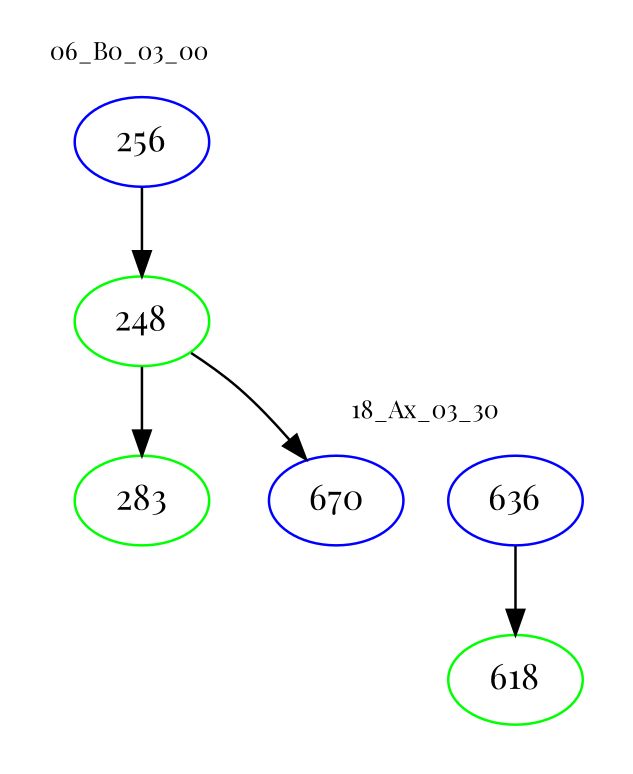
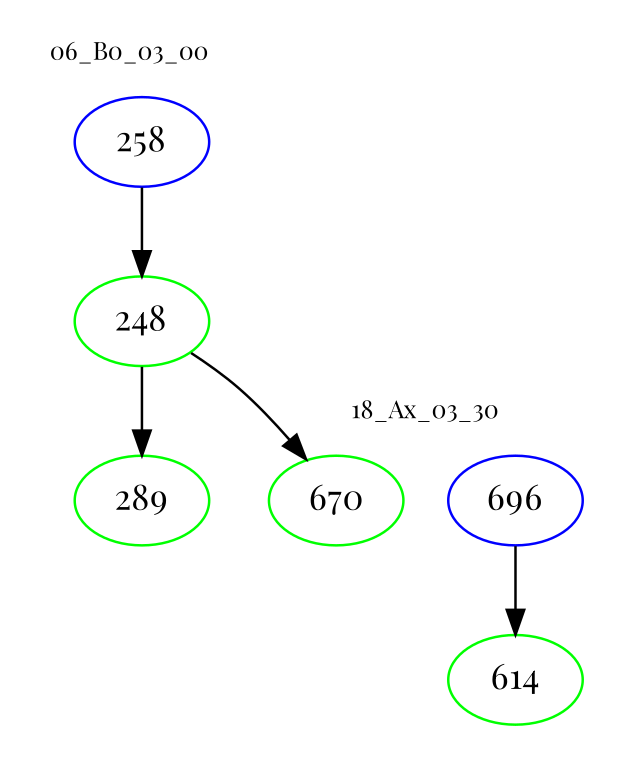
(142, 142) -> (142, 142)
(142, 501) -> (142, 501)
(336, 501) -> (336, 501)
(515, 501) -> (515, 501)
(515, 680) -> (515, 680)
